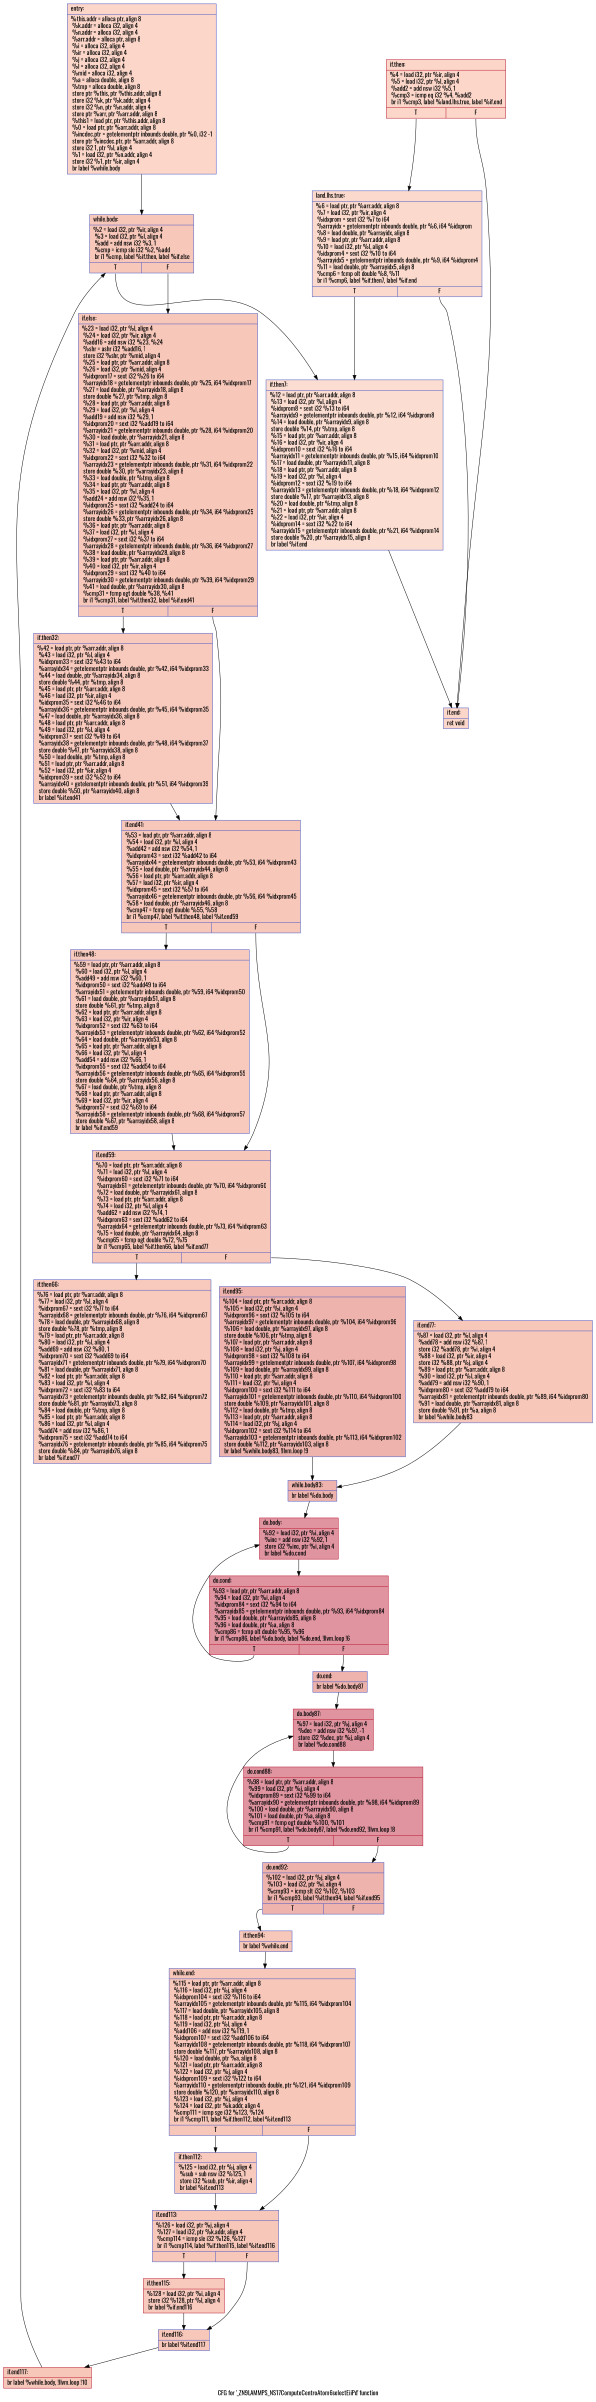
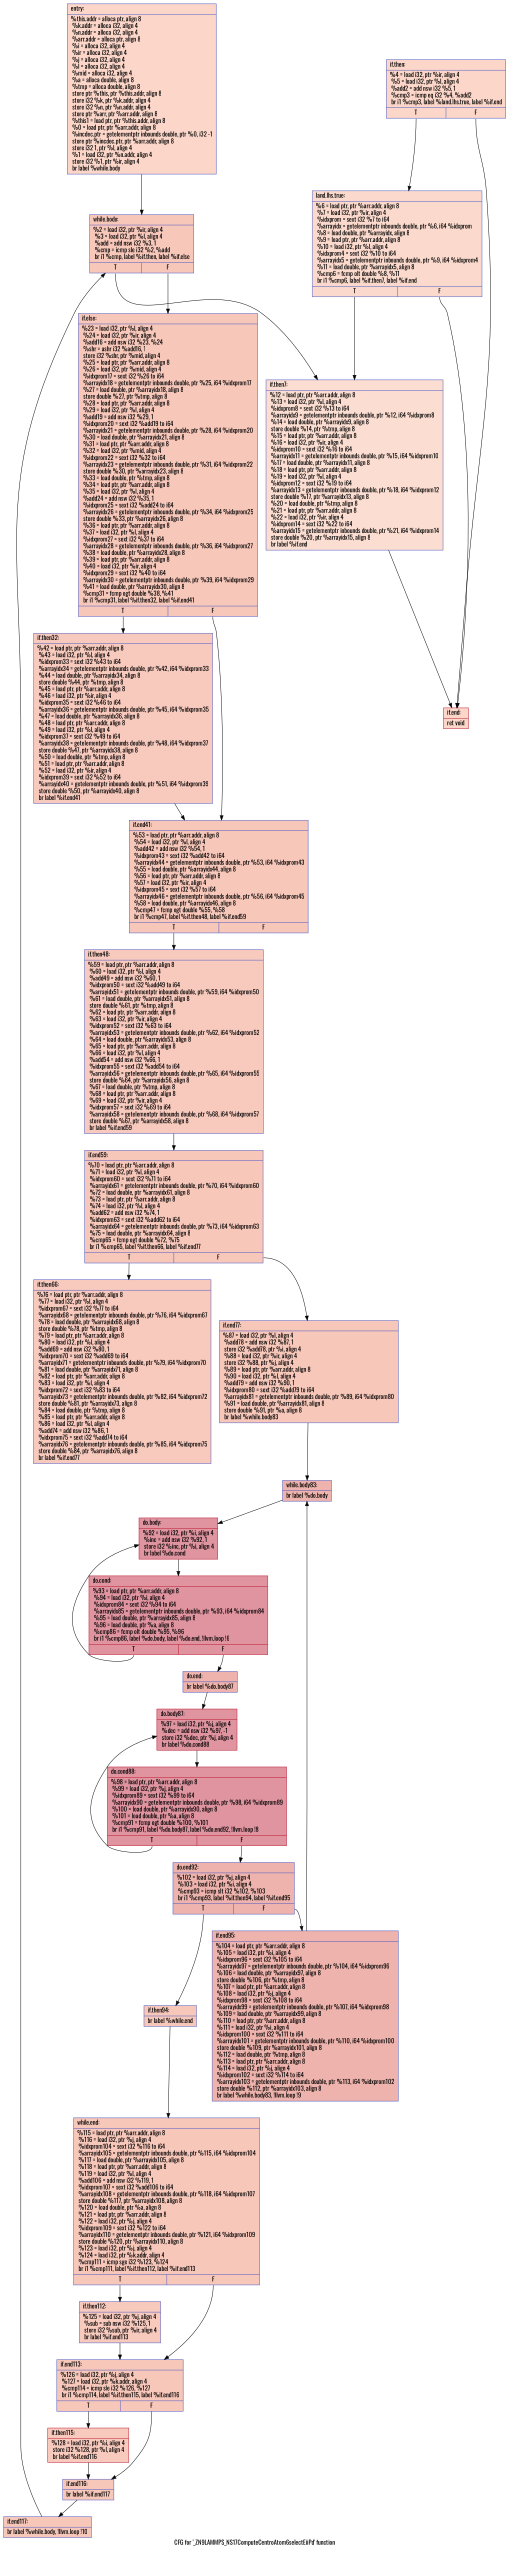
(446, 89) -> (446, 89)
(456, 718) -> (456, 718)
(268, 1041) -> none
none -> (300, 1917)
(48, 2378) -> (48, 2527)
